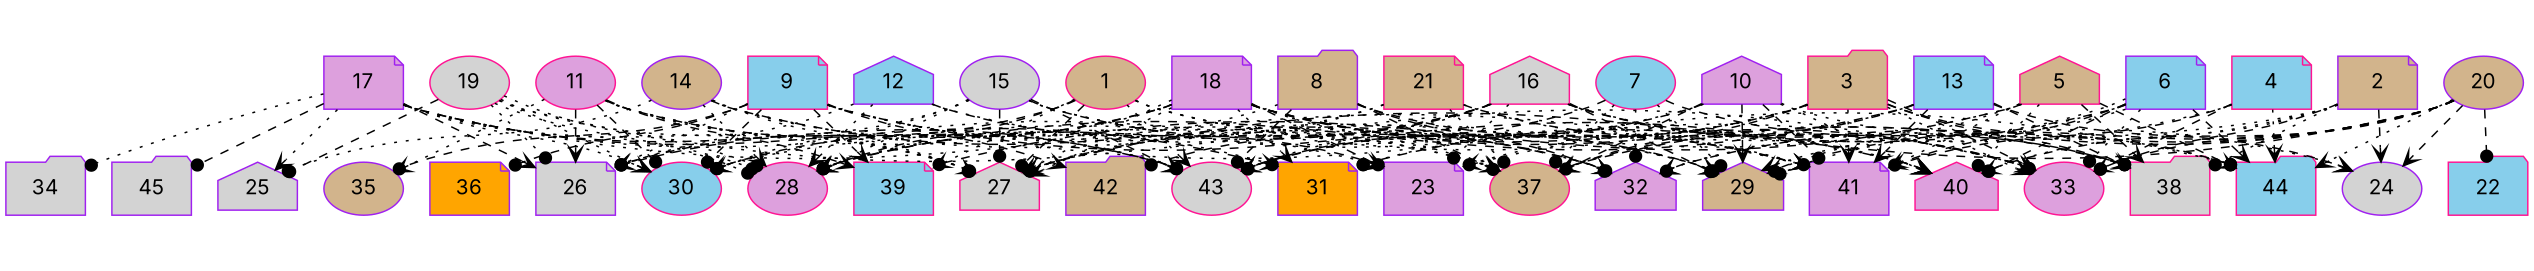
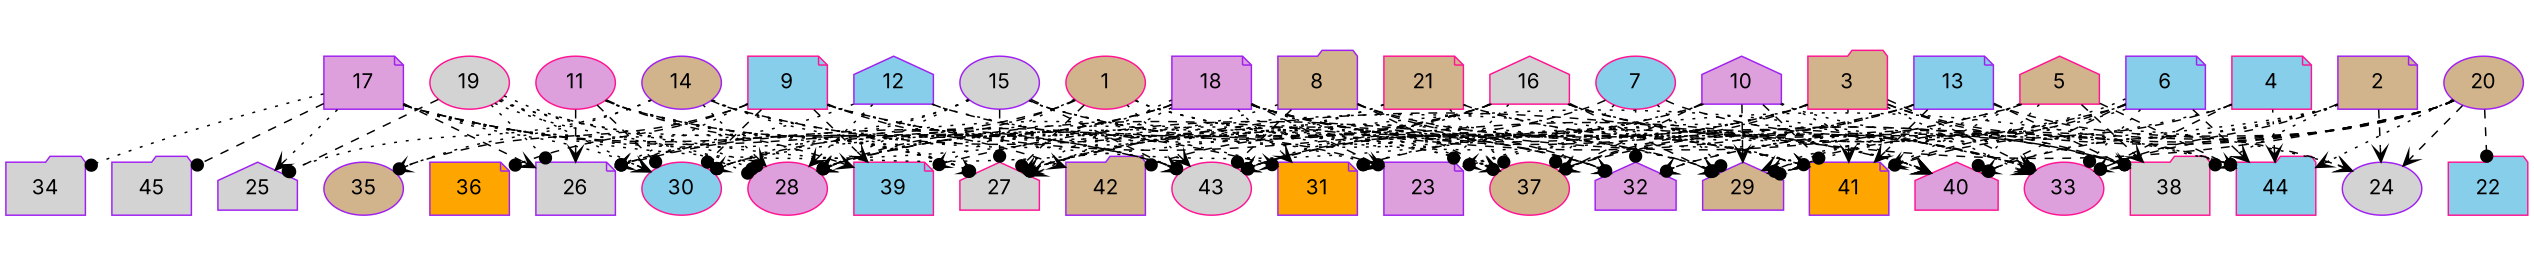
(477, 132) -> (530, 134)
(1530, 136) -> (1530, 136)
(1849, 189) -> (1849, 189)
